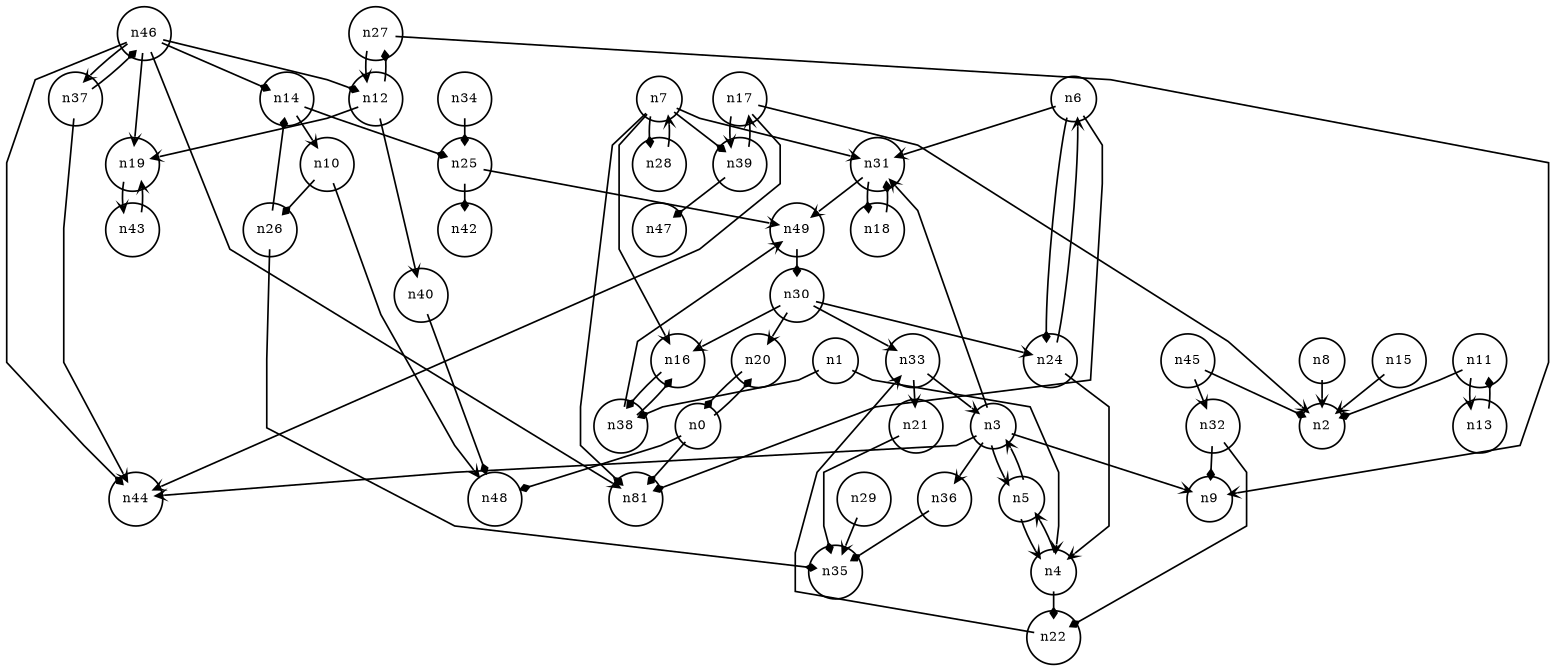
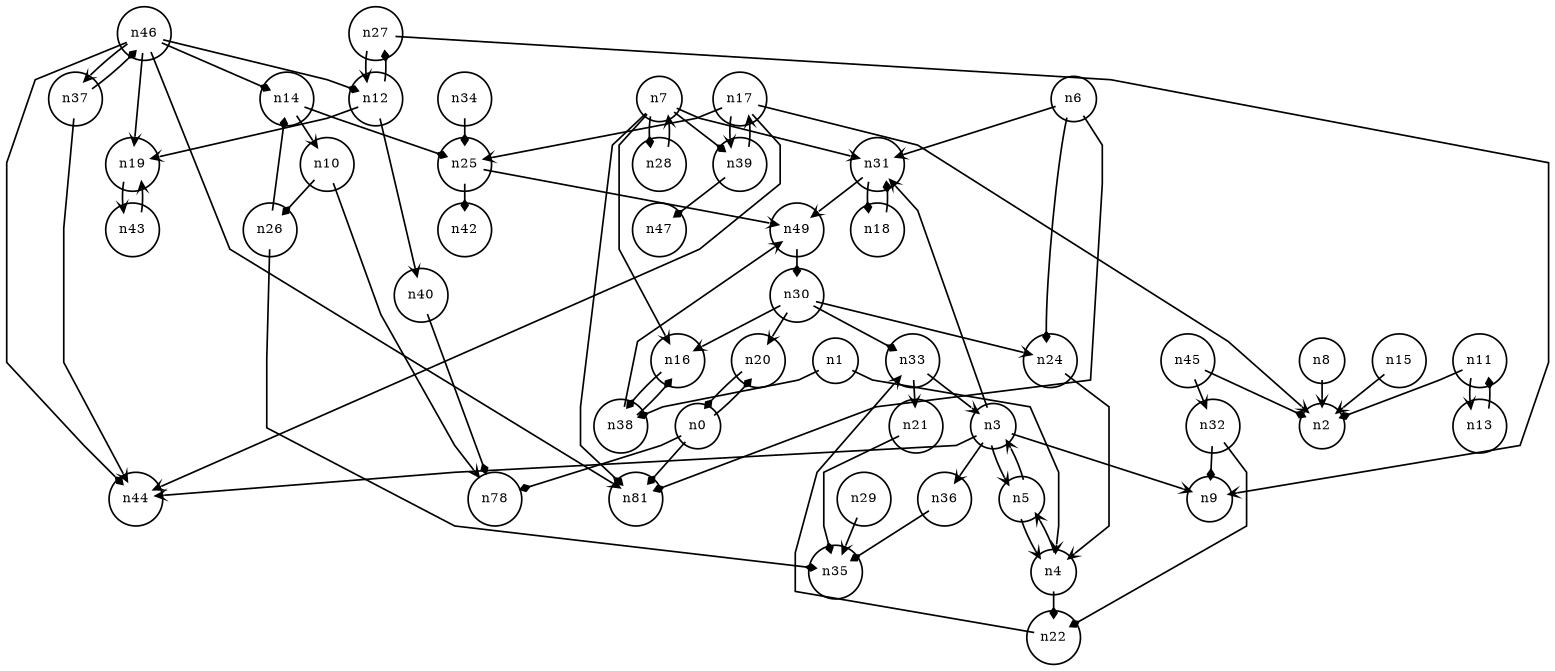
none -> (608, 135)
(1072, 230) -> none
(851, 326) -> (851, 326)
(495, 499) -> (495, 499)
